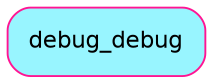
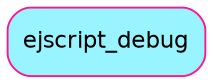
(106, 42) -> (106, 42)
